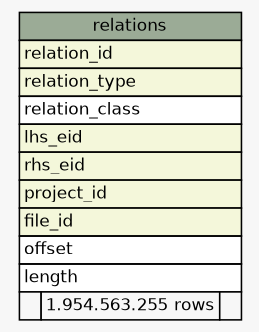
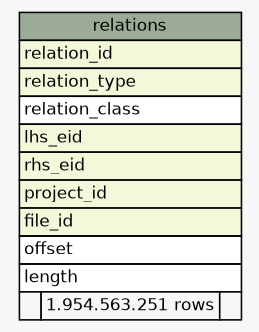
(130, 305) -> (130, 305)
